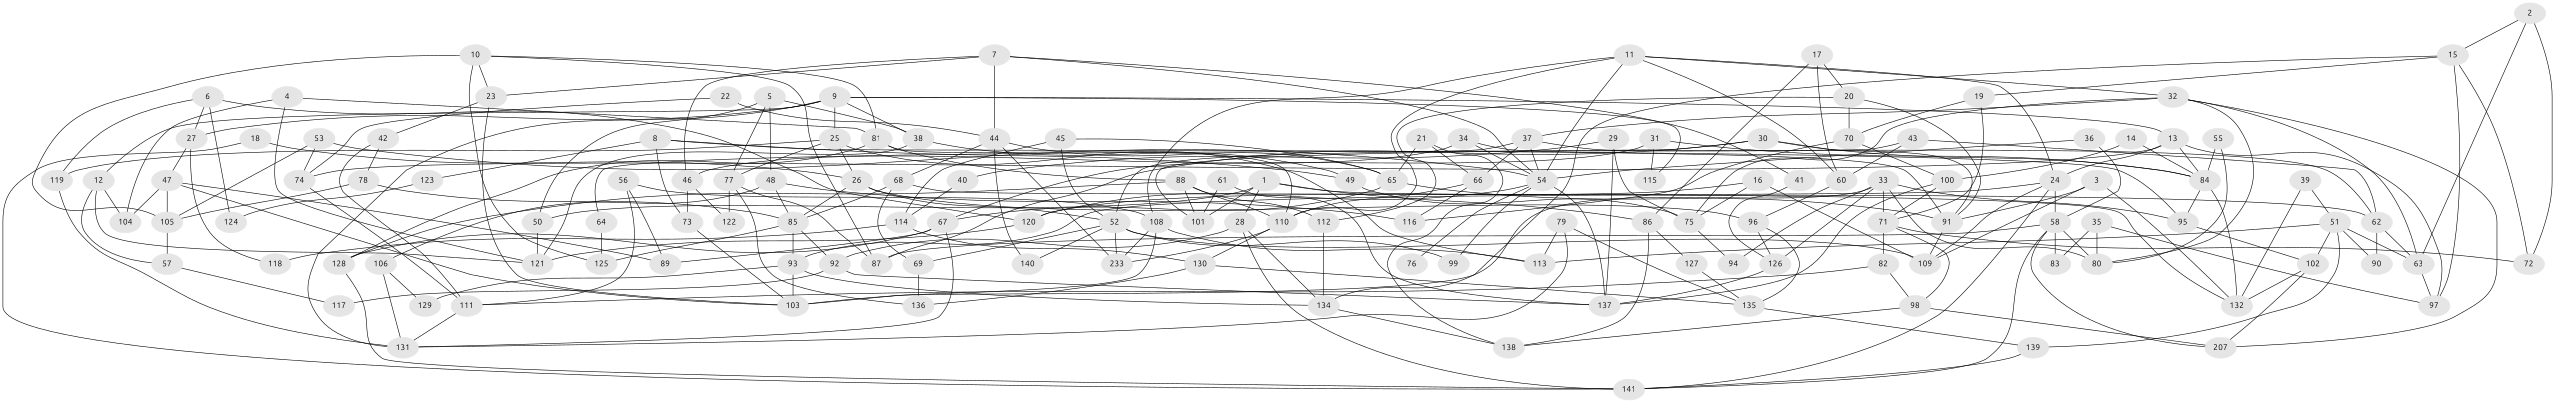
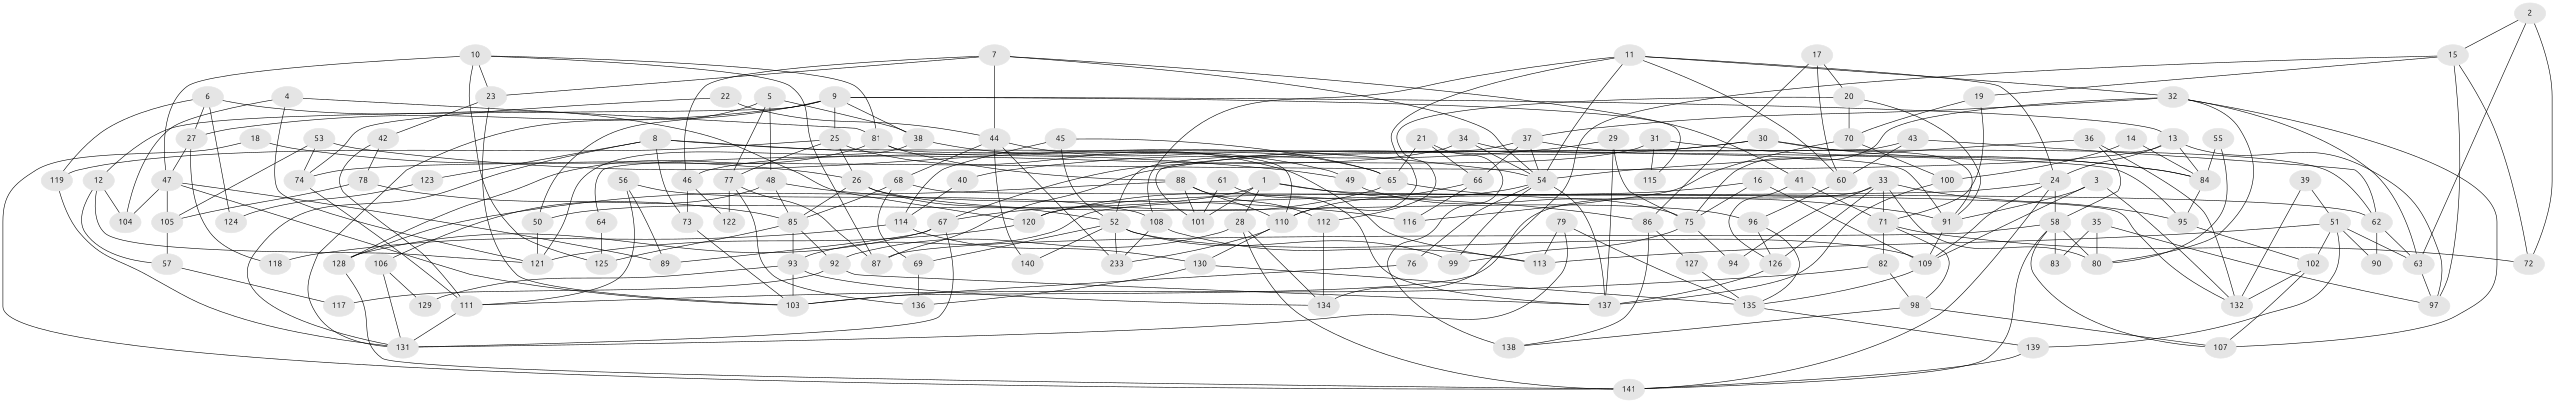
(159, 89) -> (278, 69)
(1914, 202) -> (1841, 201)
none -> (365, 204)
(2231, 244) -> (2183, 194)
none -> (1574, 248)
(997, 291) -> (1161, 279)
none -> (1840, 291)
(1416, 327) -> none
(2221, 348) -> (2221, 348)
